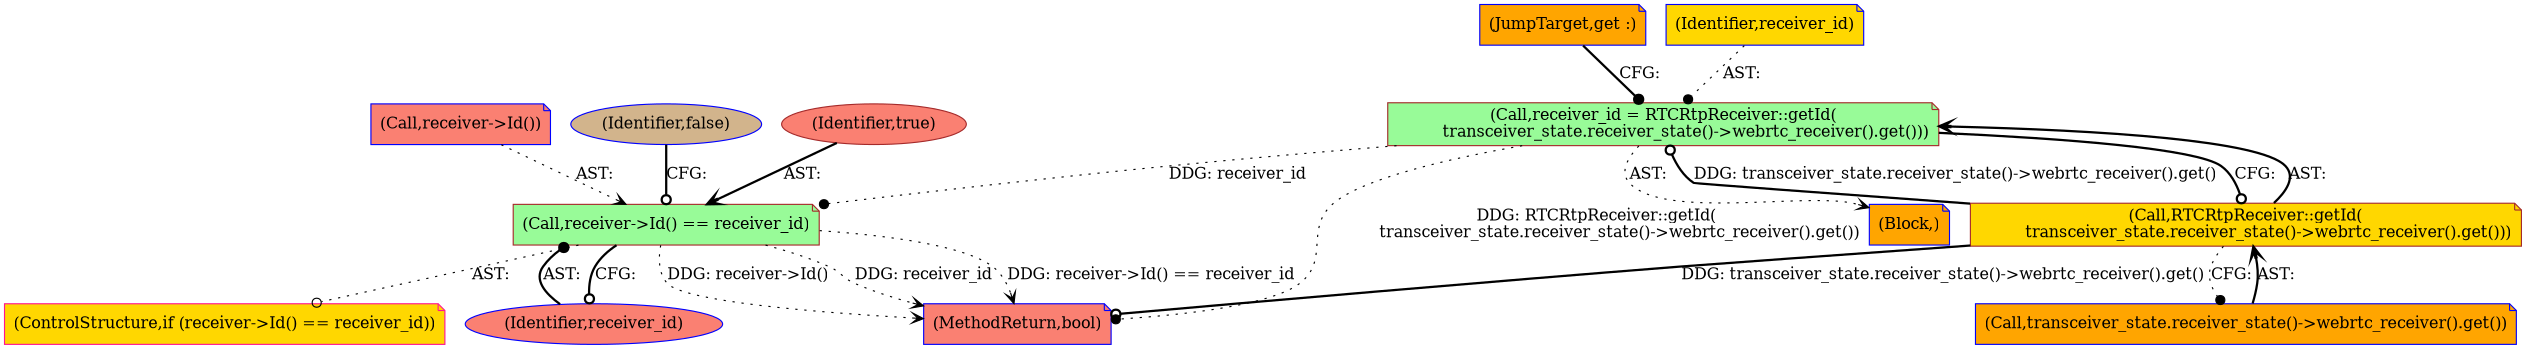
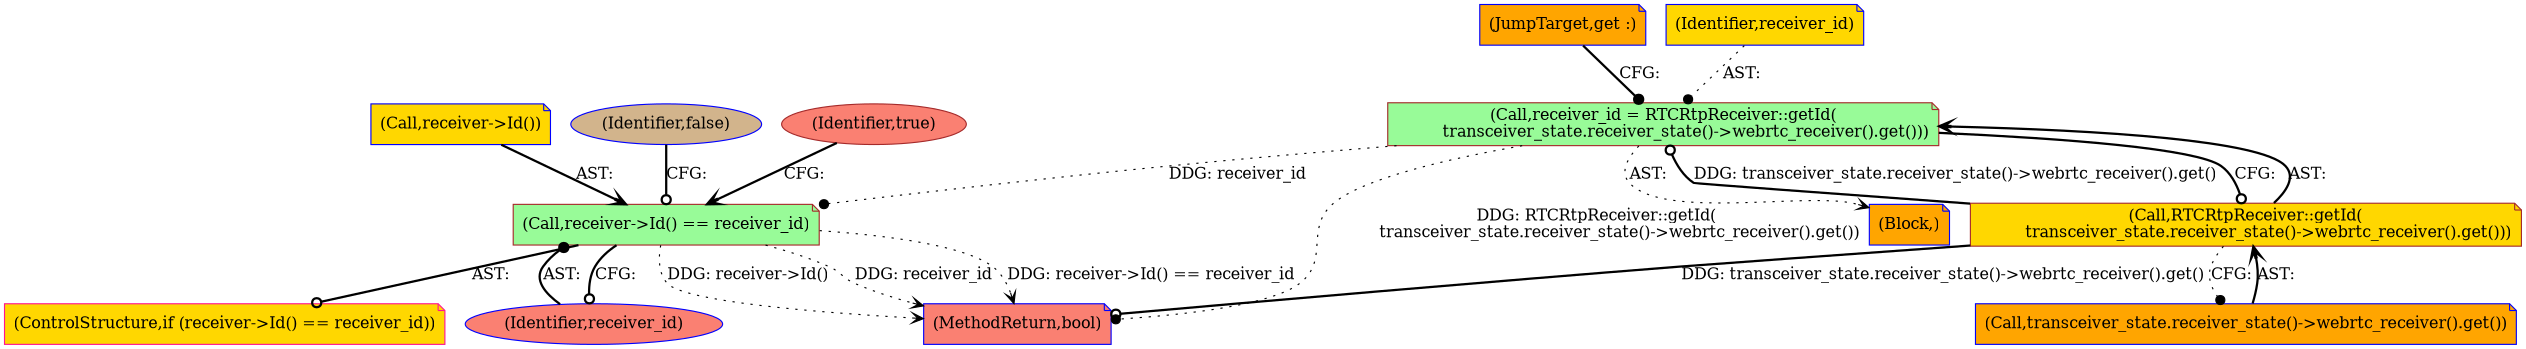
(461, 124) -> (461, 124)
(558, 172) -> (558, 172)
(805, 174) -> (807, 174)
(450, 273) -> (450, 273)
